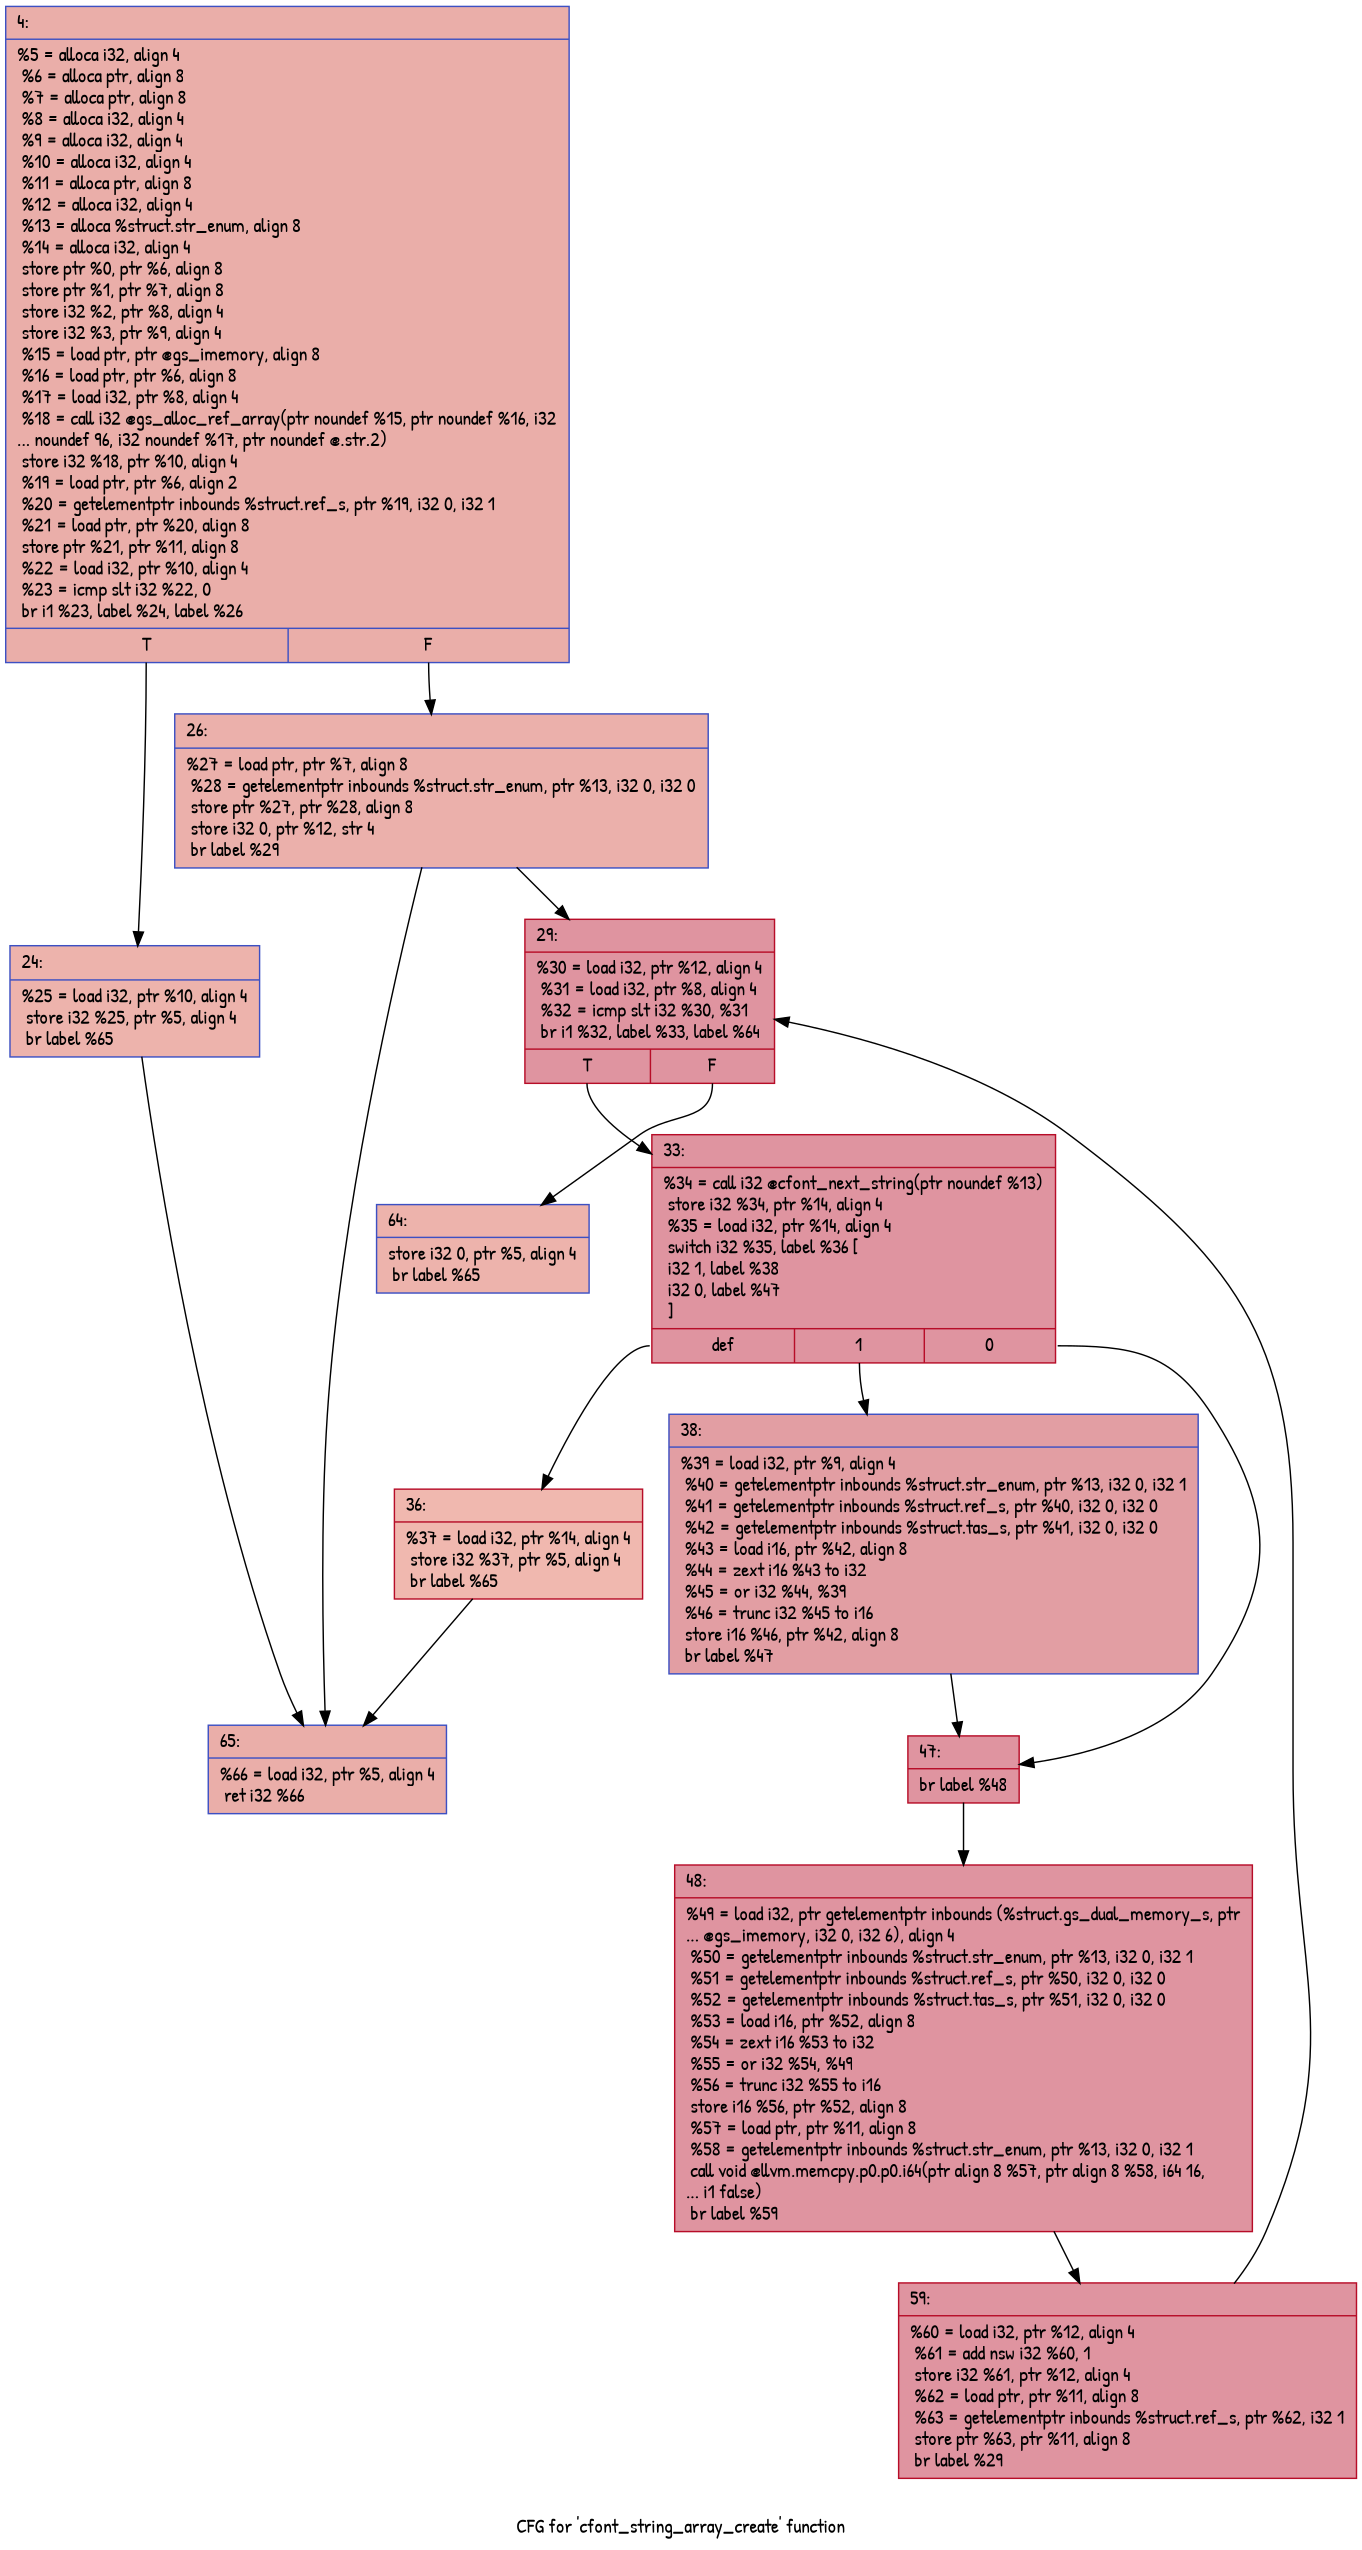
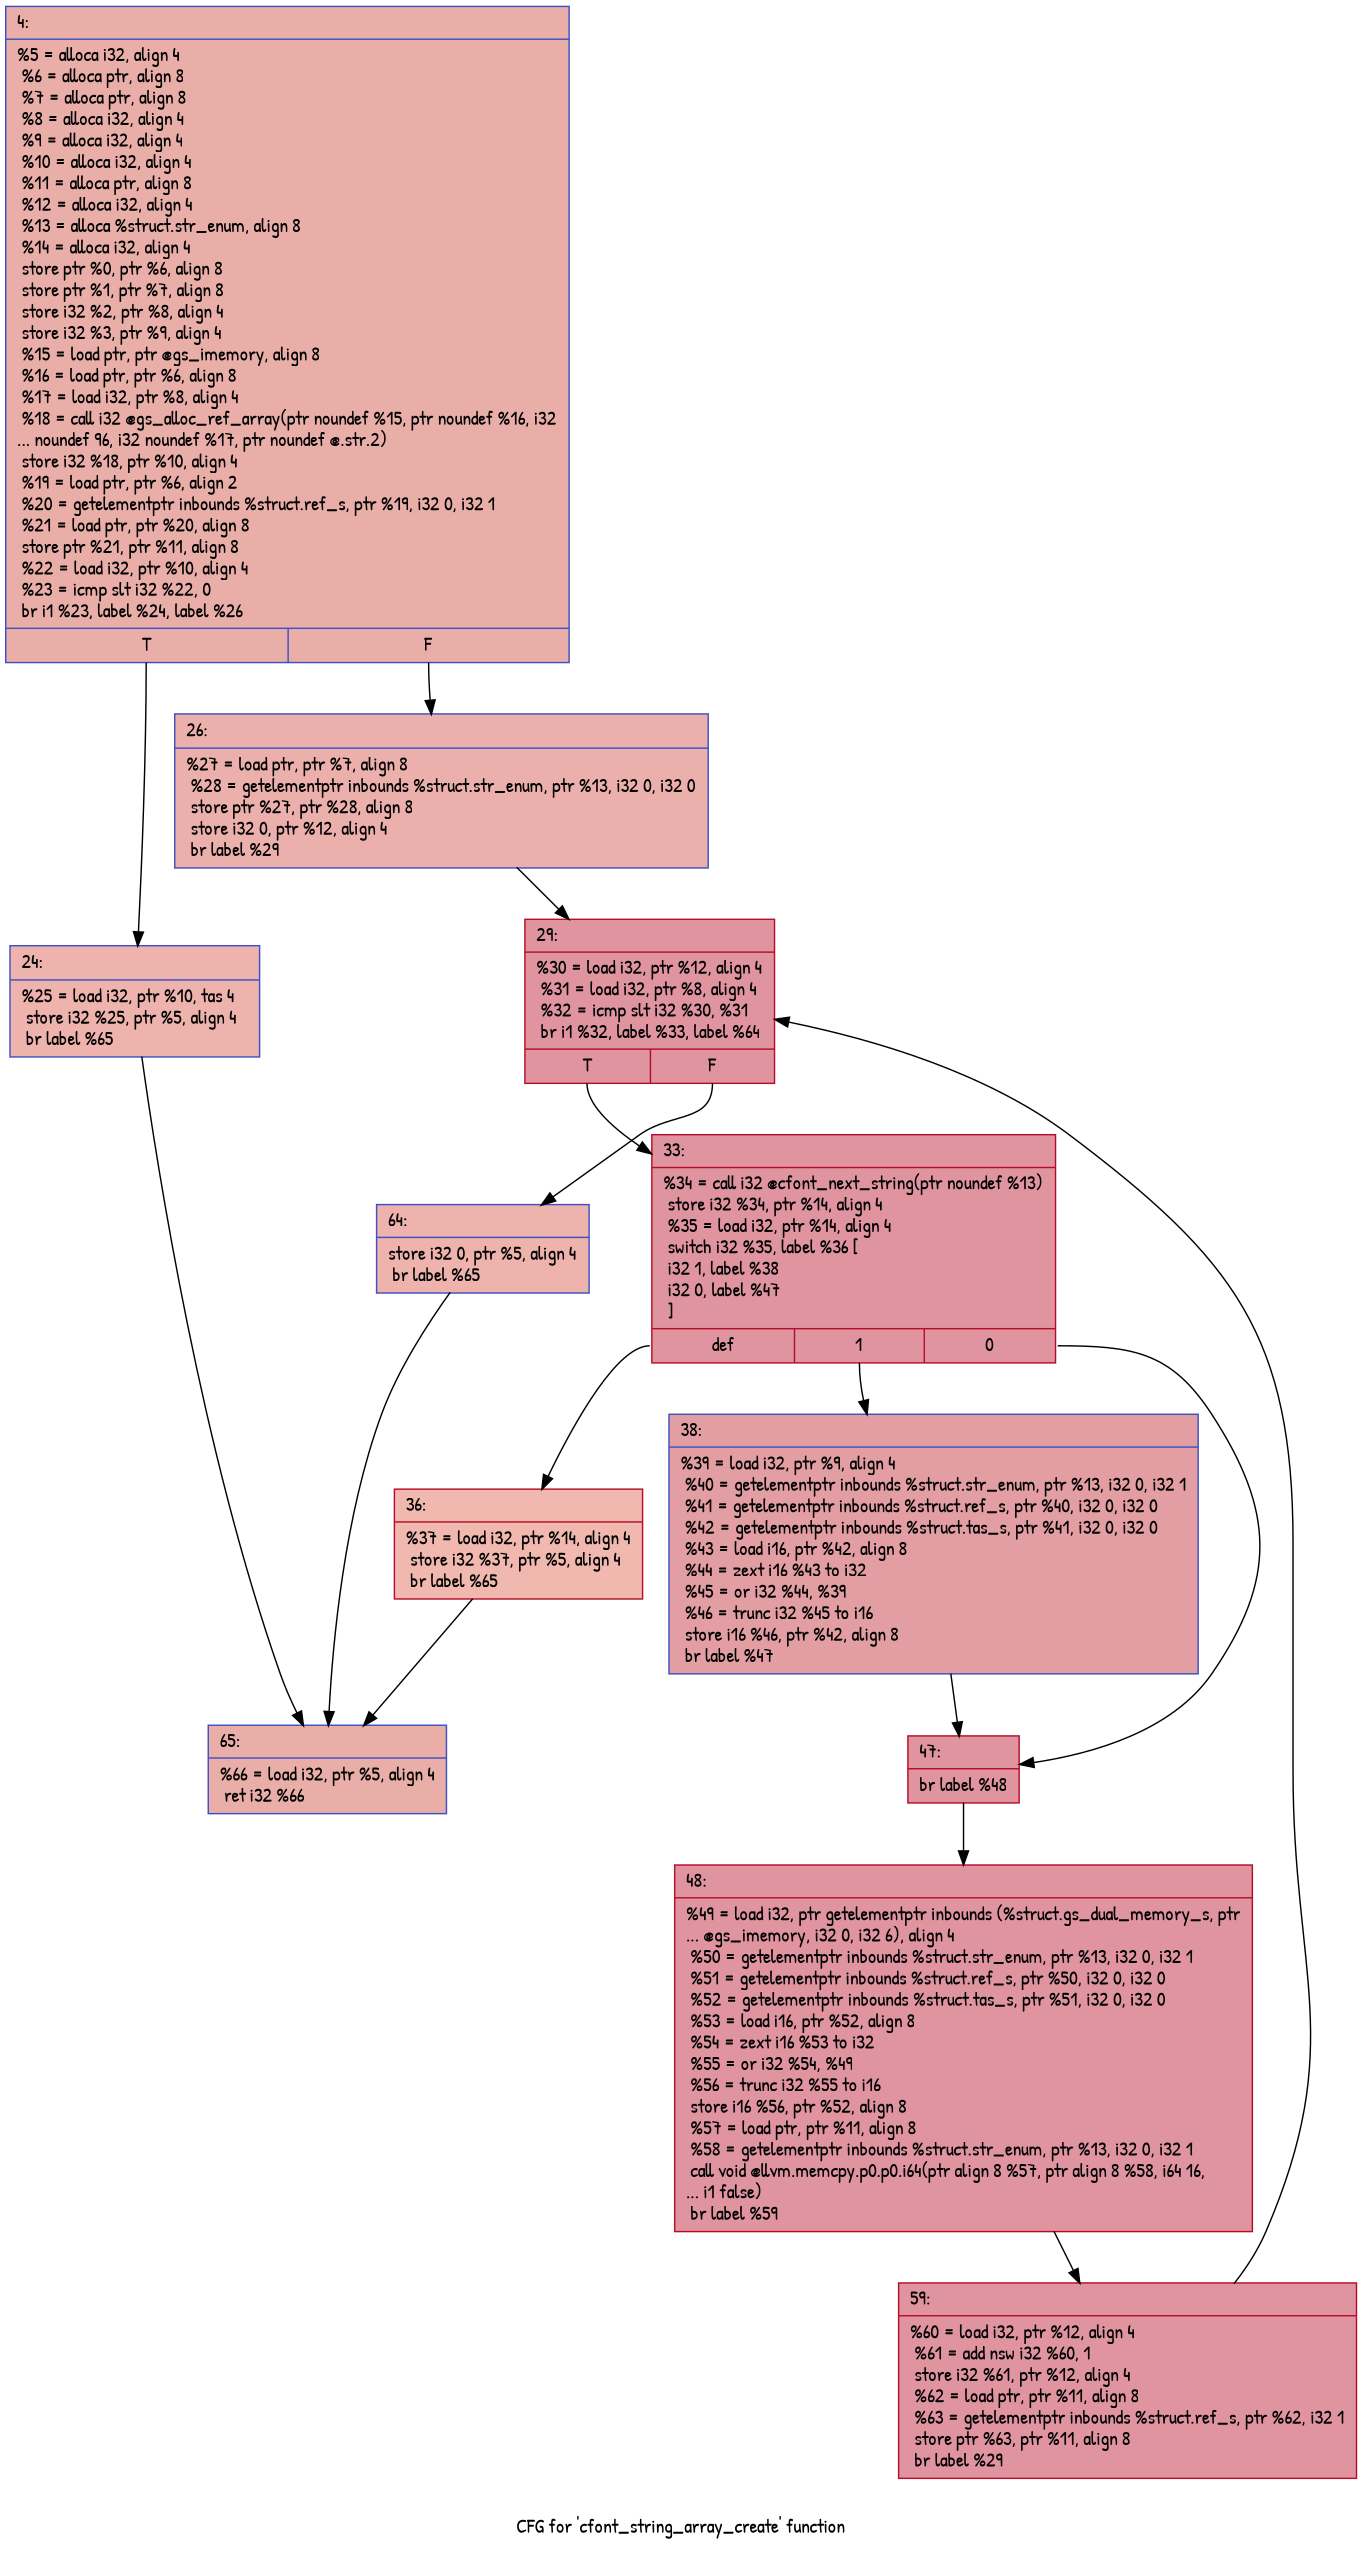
(281, 829) -> (287, 829)
(135, 996) -> (128, 996)
(341, 1285) -> (359, 1492)
